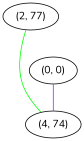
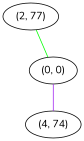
(20, 74) -> (42, 44)
